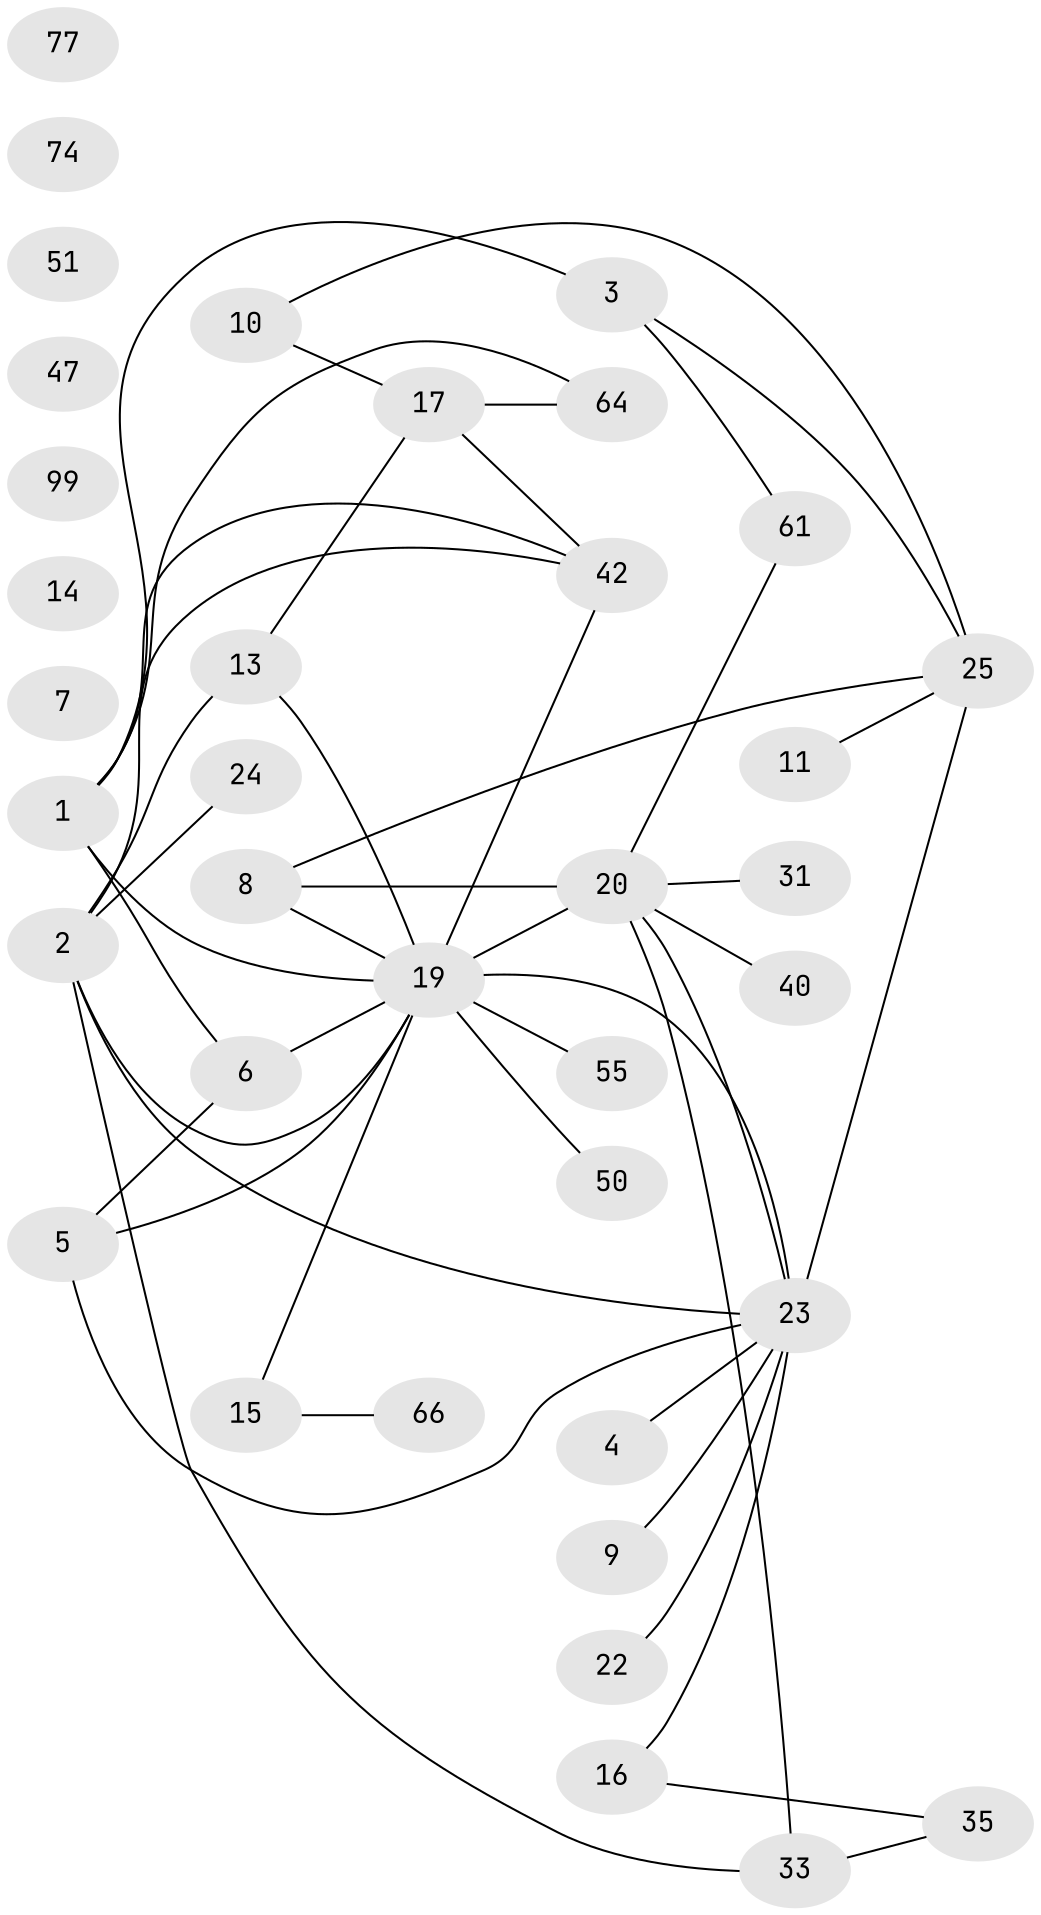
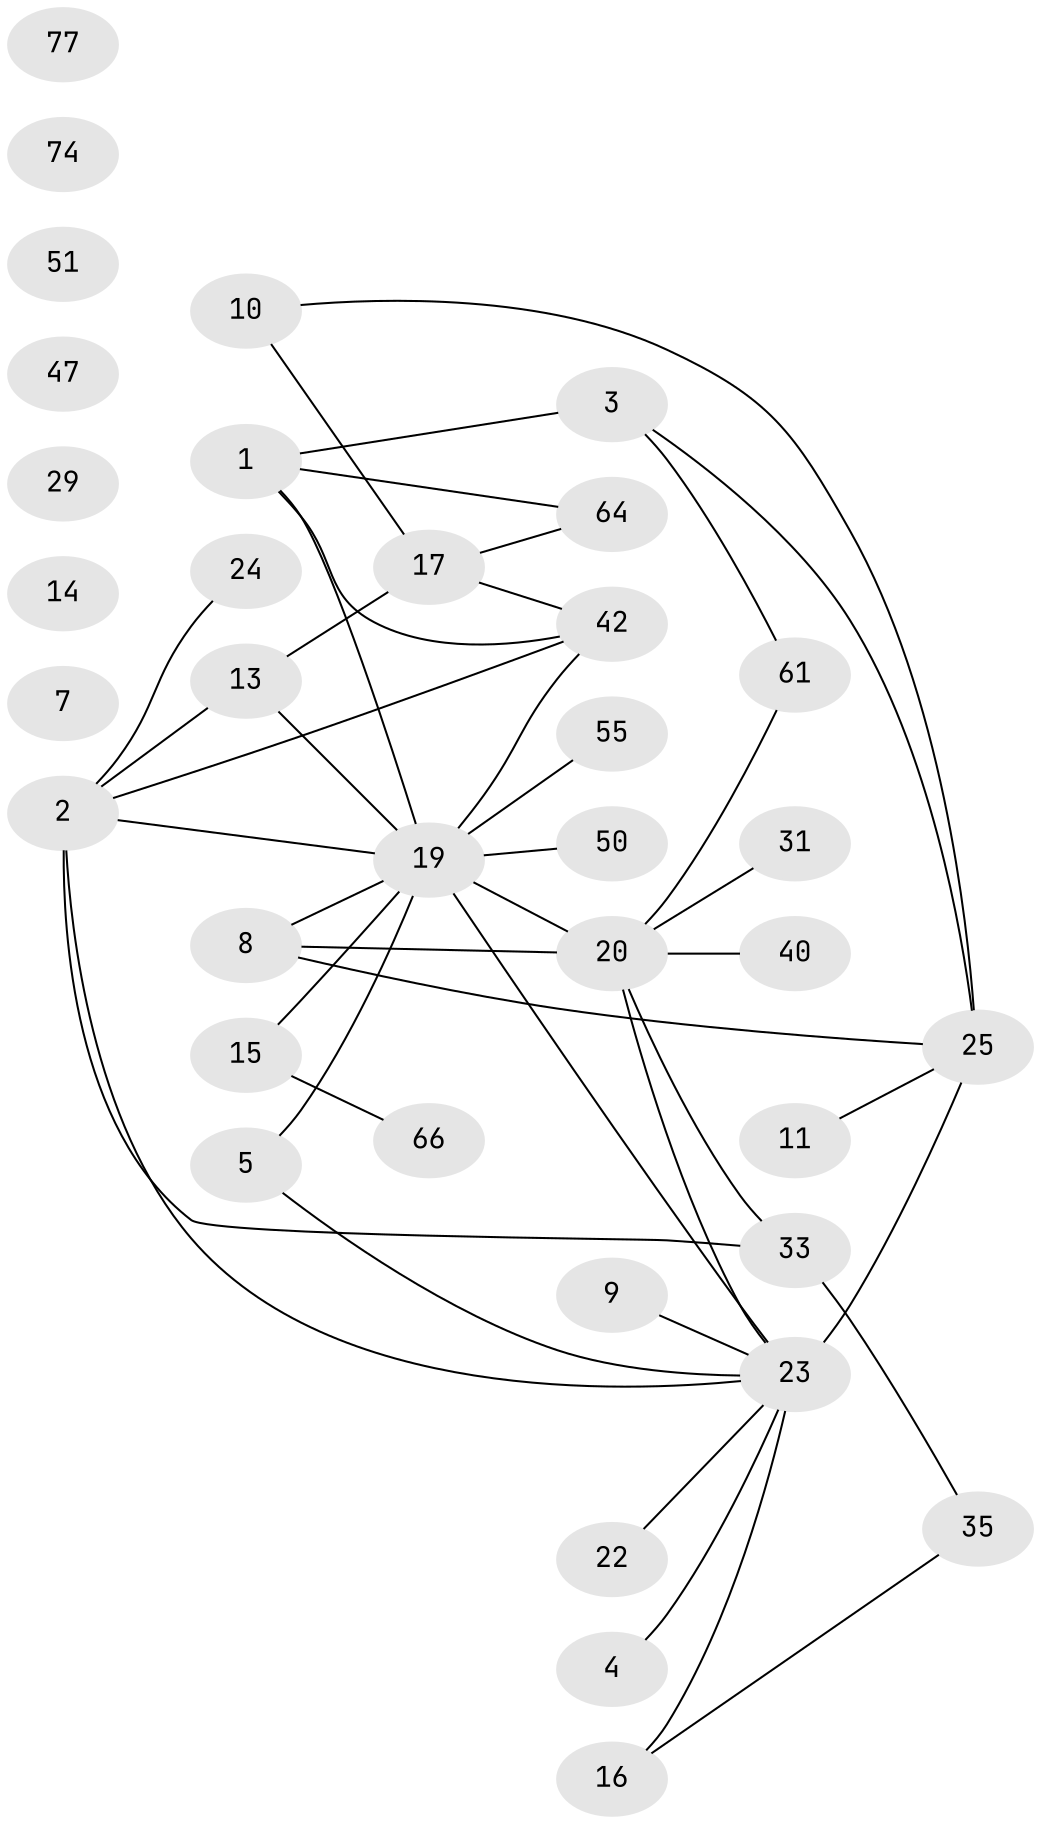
(63, 484) -> (63, 484)
(246, 1074) -> none
